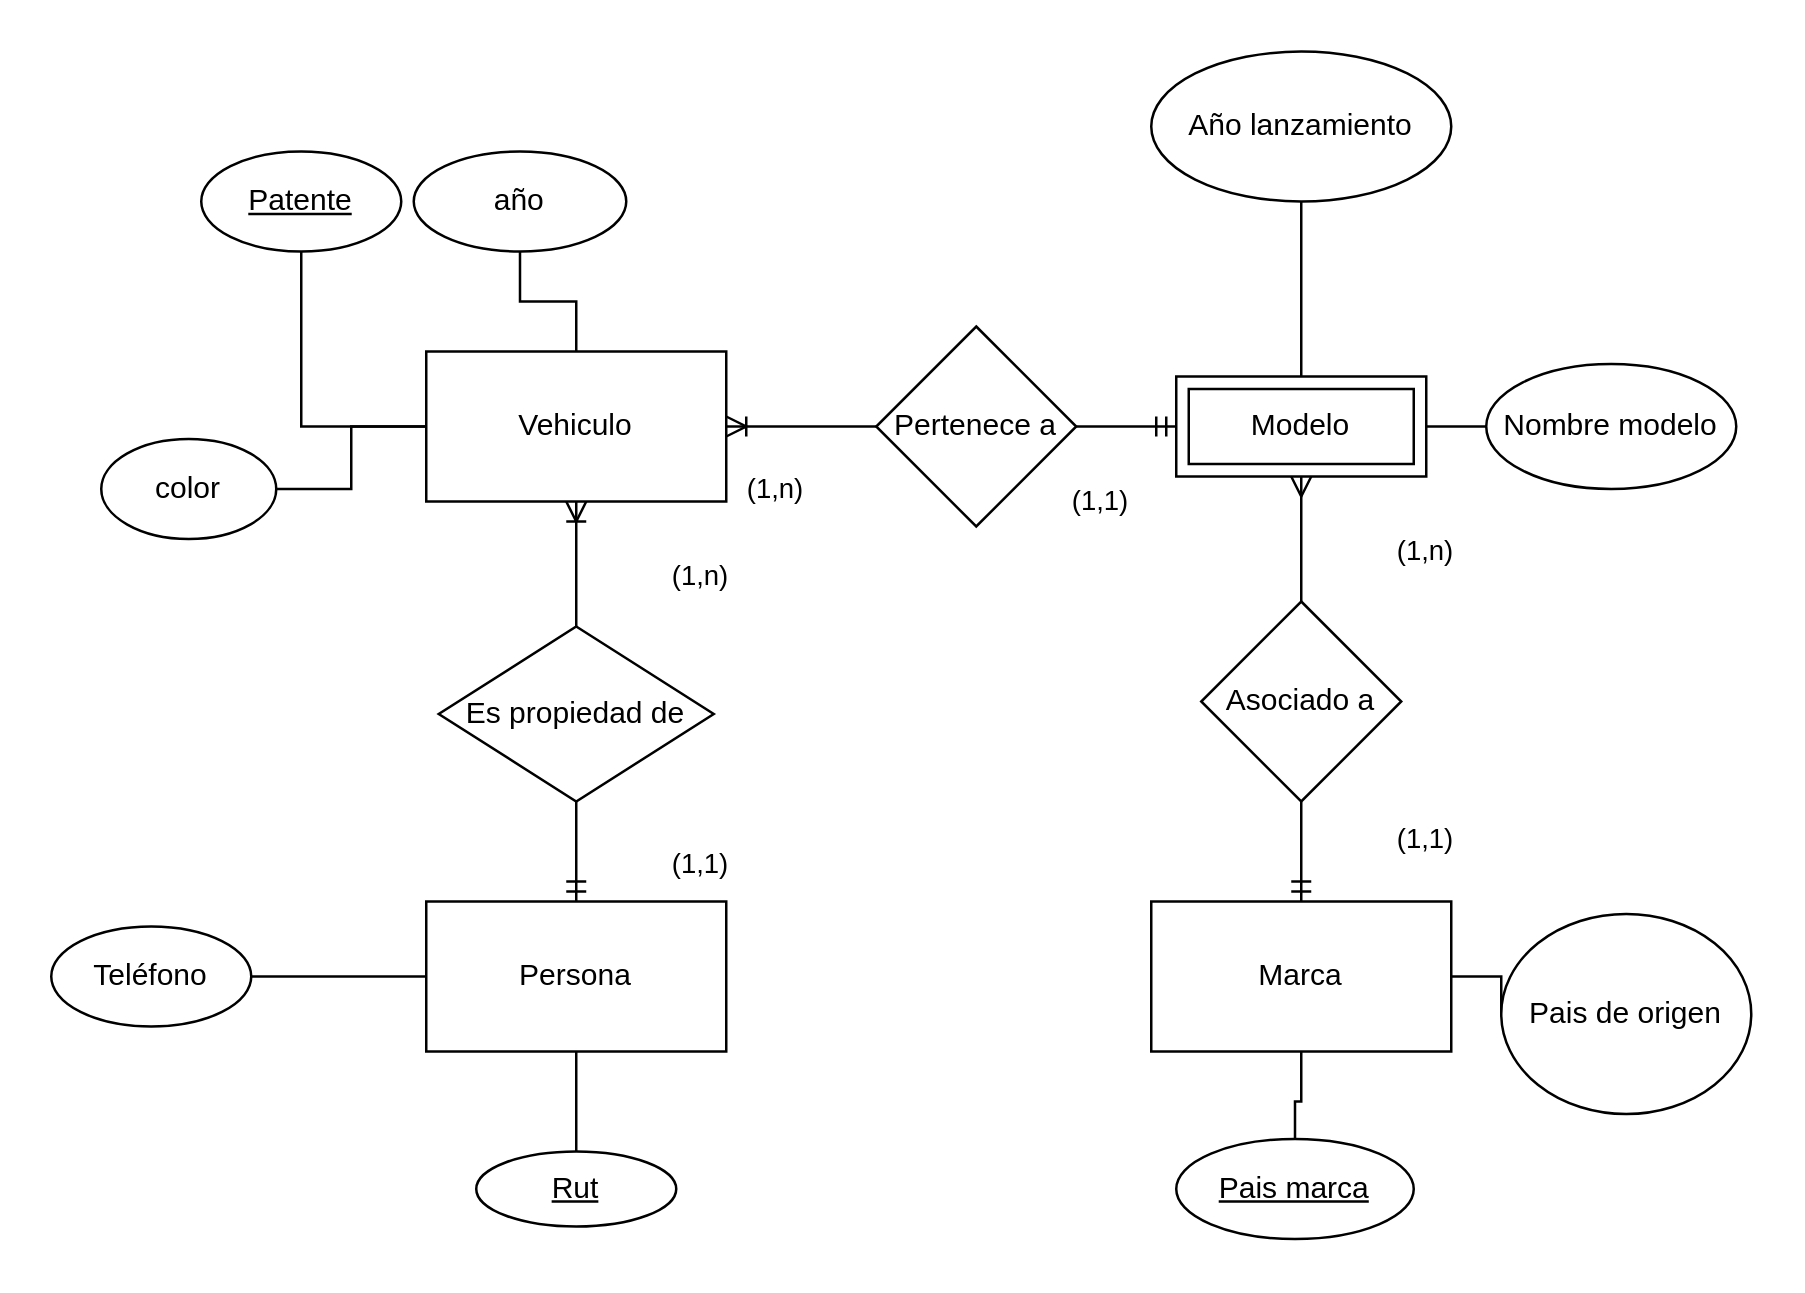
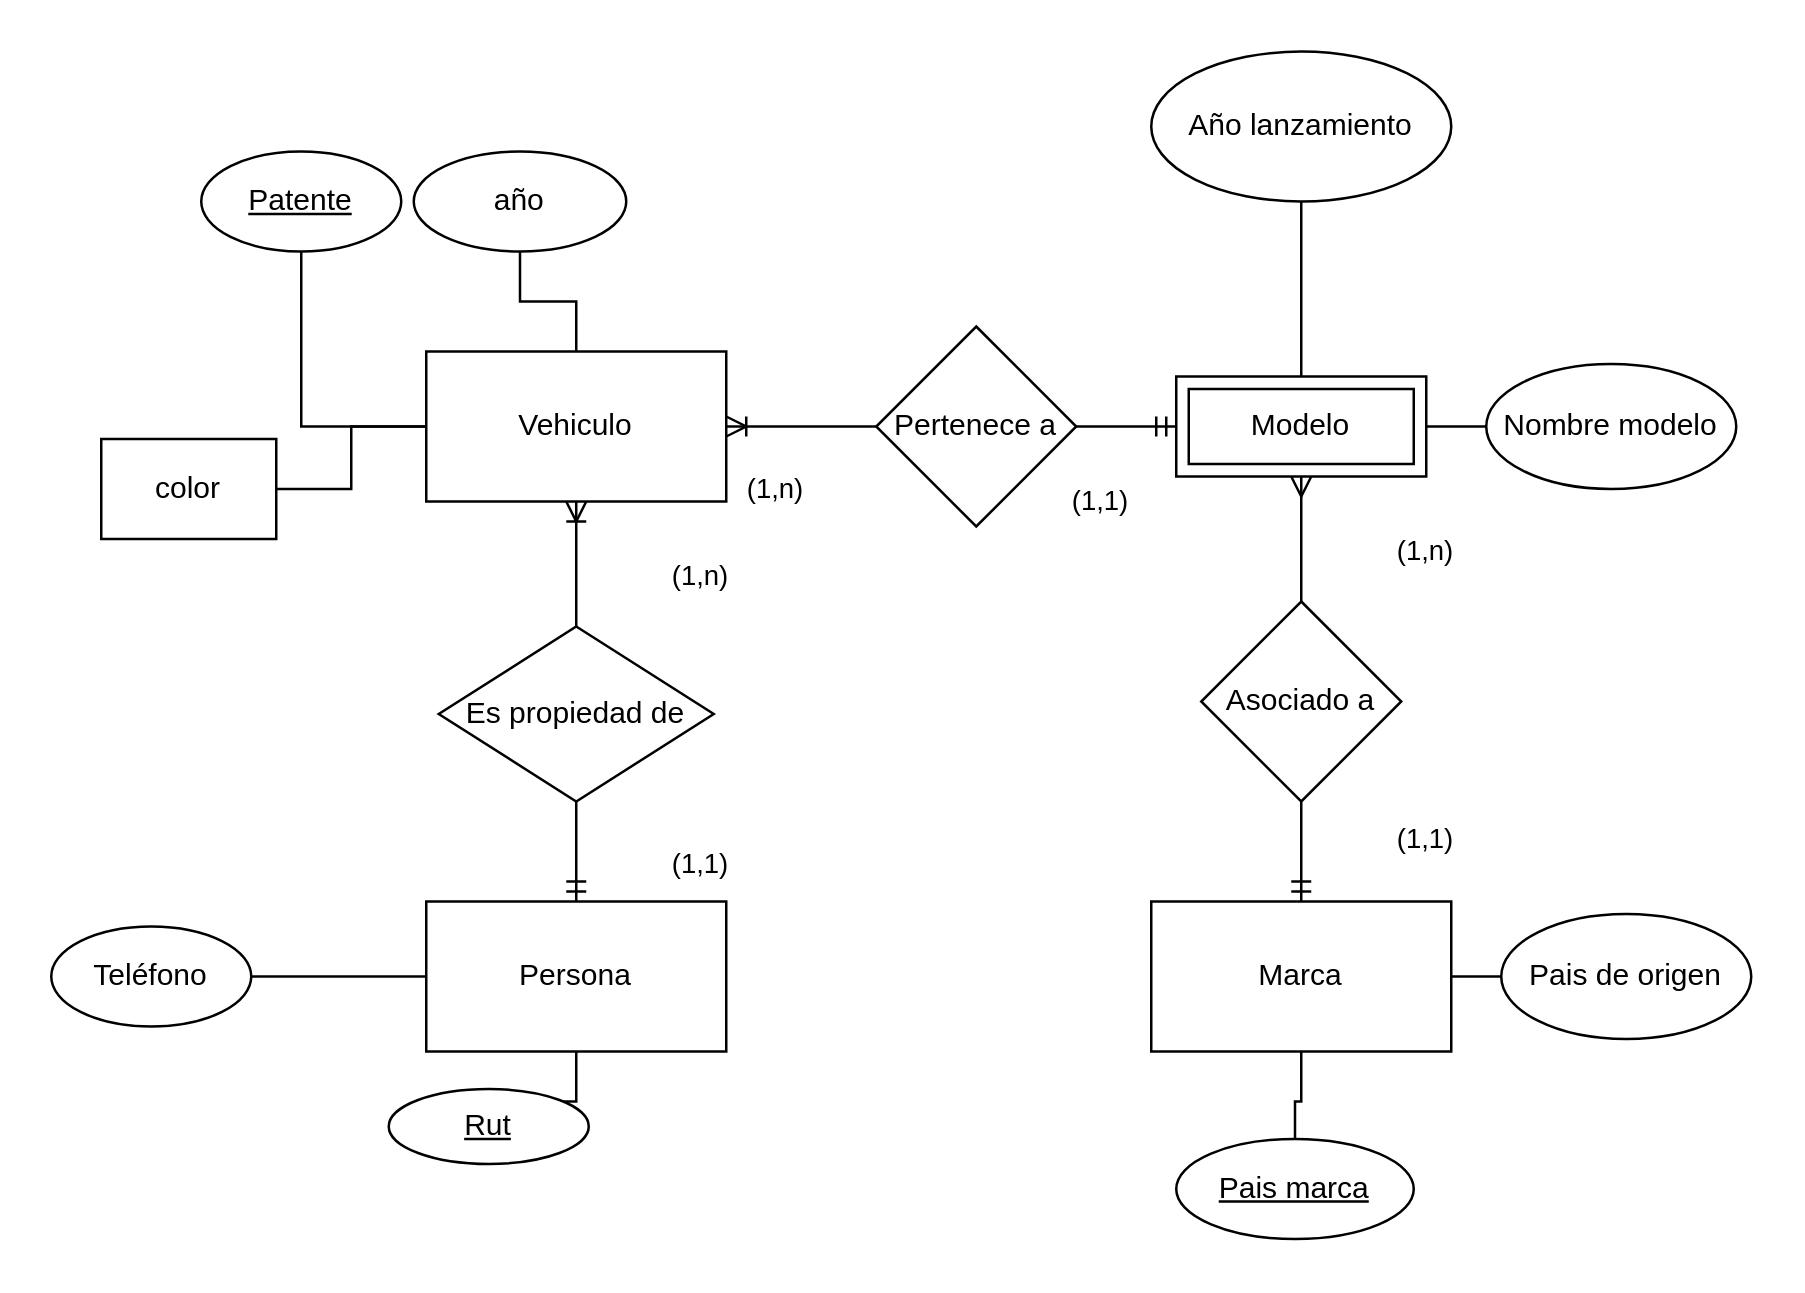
(189, 489) -> (189, 489)
(1626, 1014) -> (1626, 976)
(576, 1189) -> (489, 1126)
